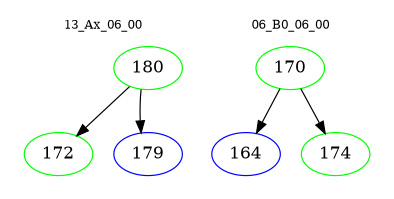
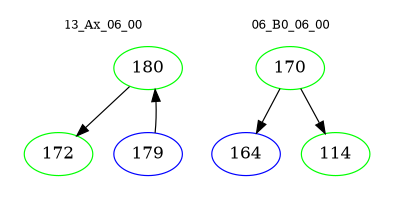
(140, 105) -> (156, 117)
(336, 154) -> (336, 154)
